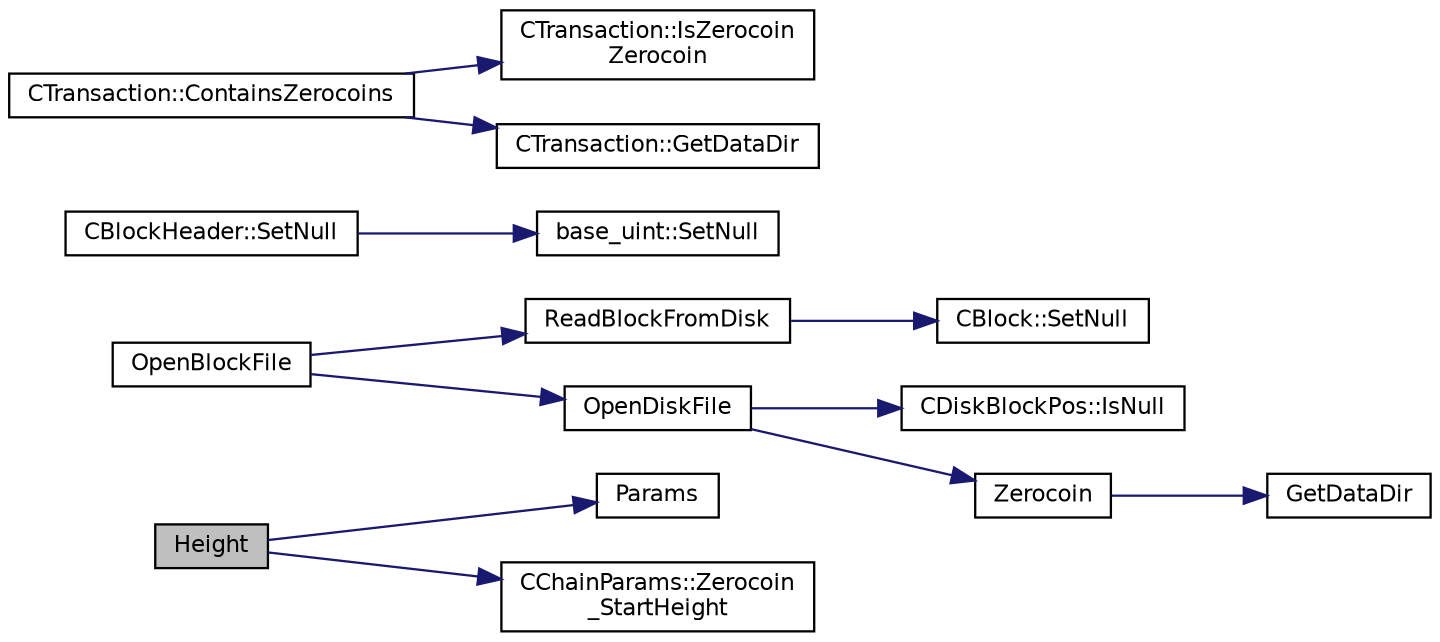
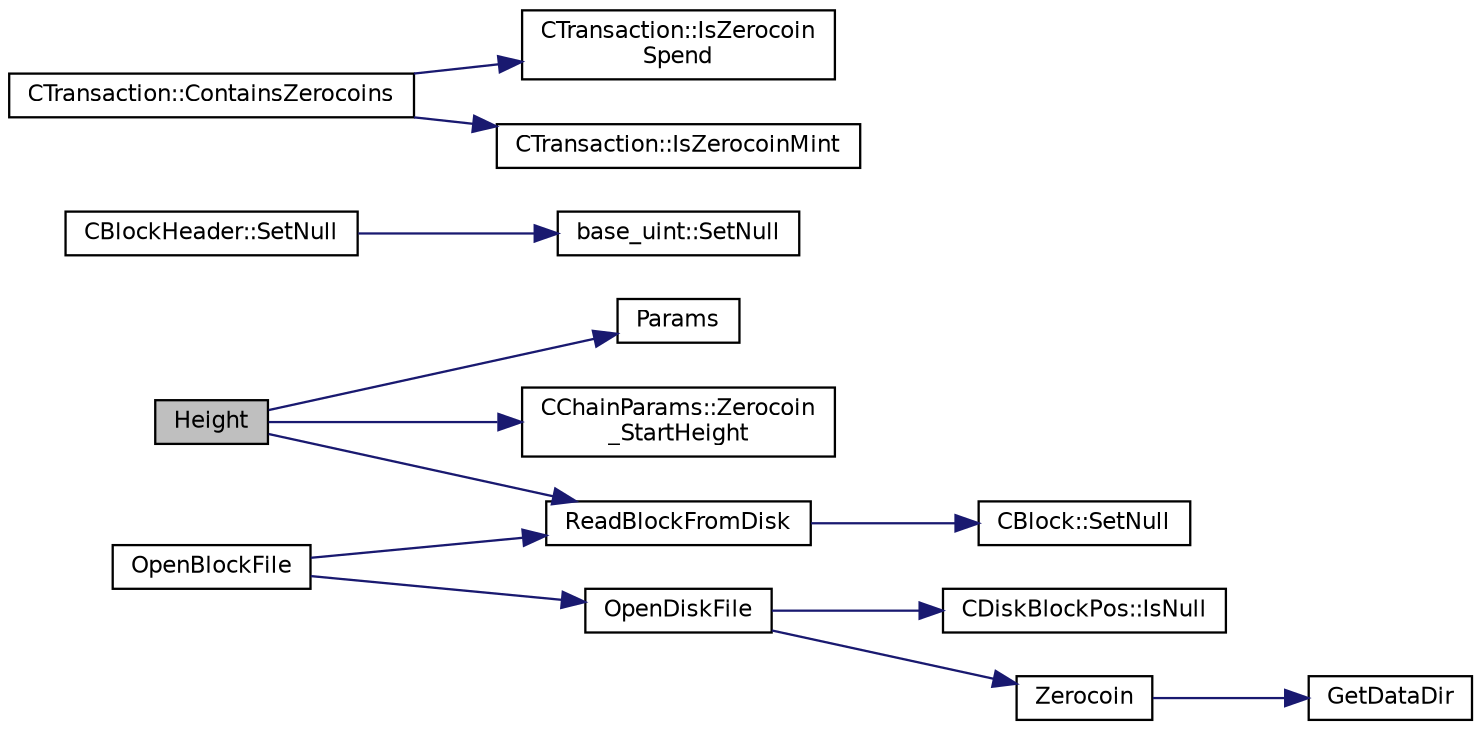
(658, 45) -> (678, 45)
(658, 146) -> (678, 146)
none -> (411, 465)
